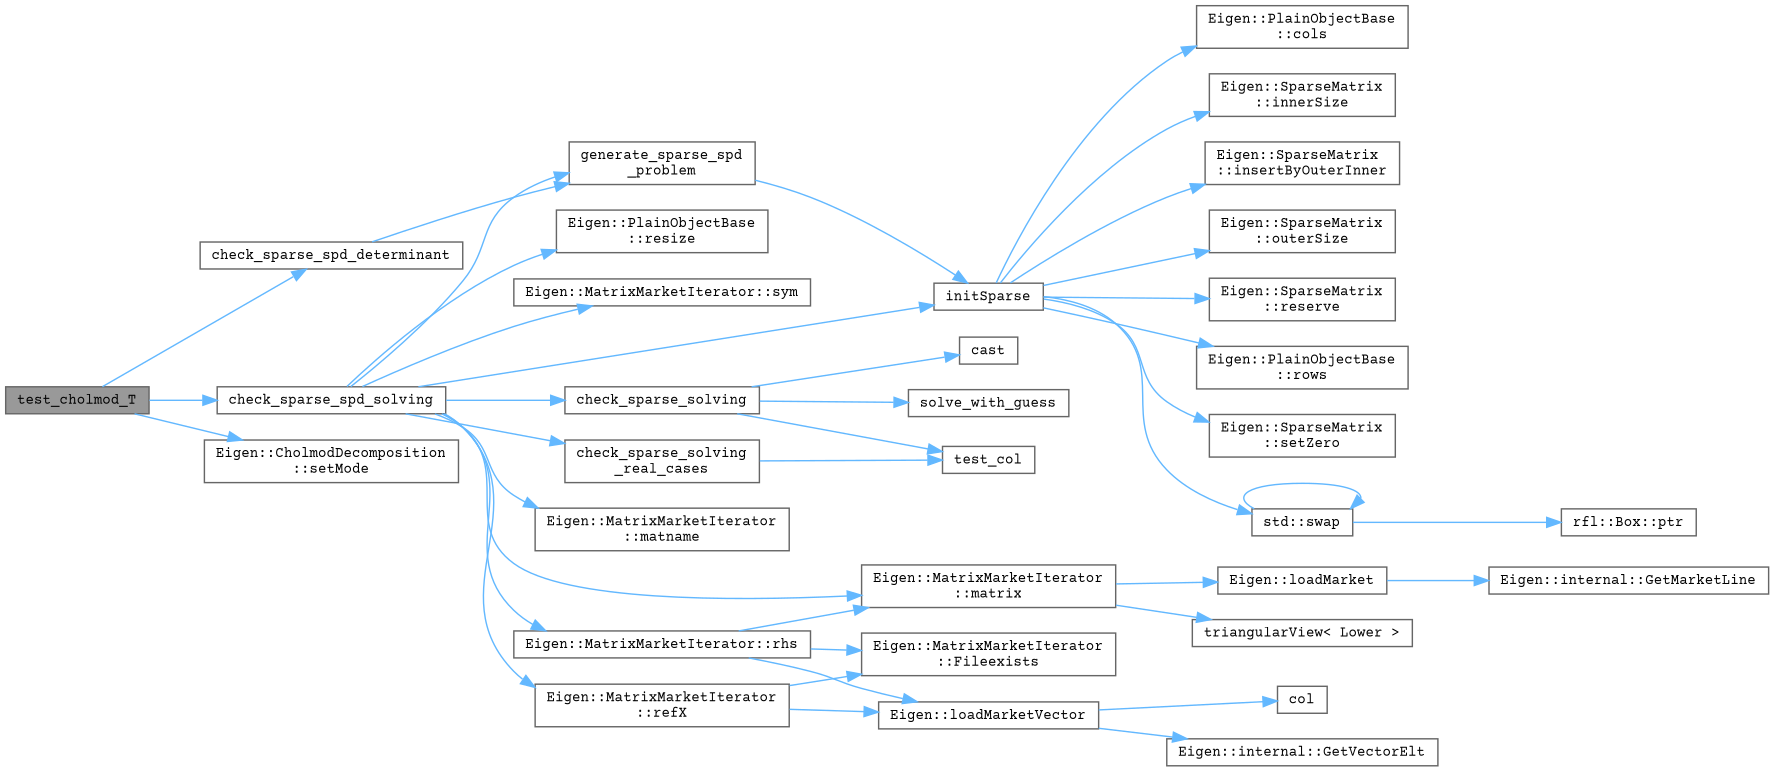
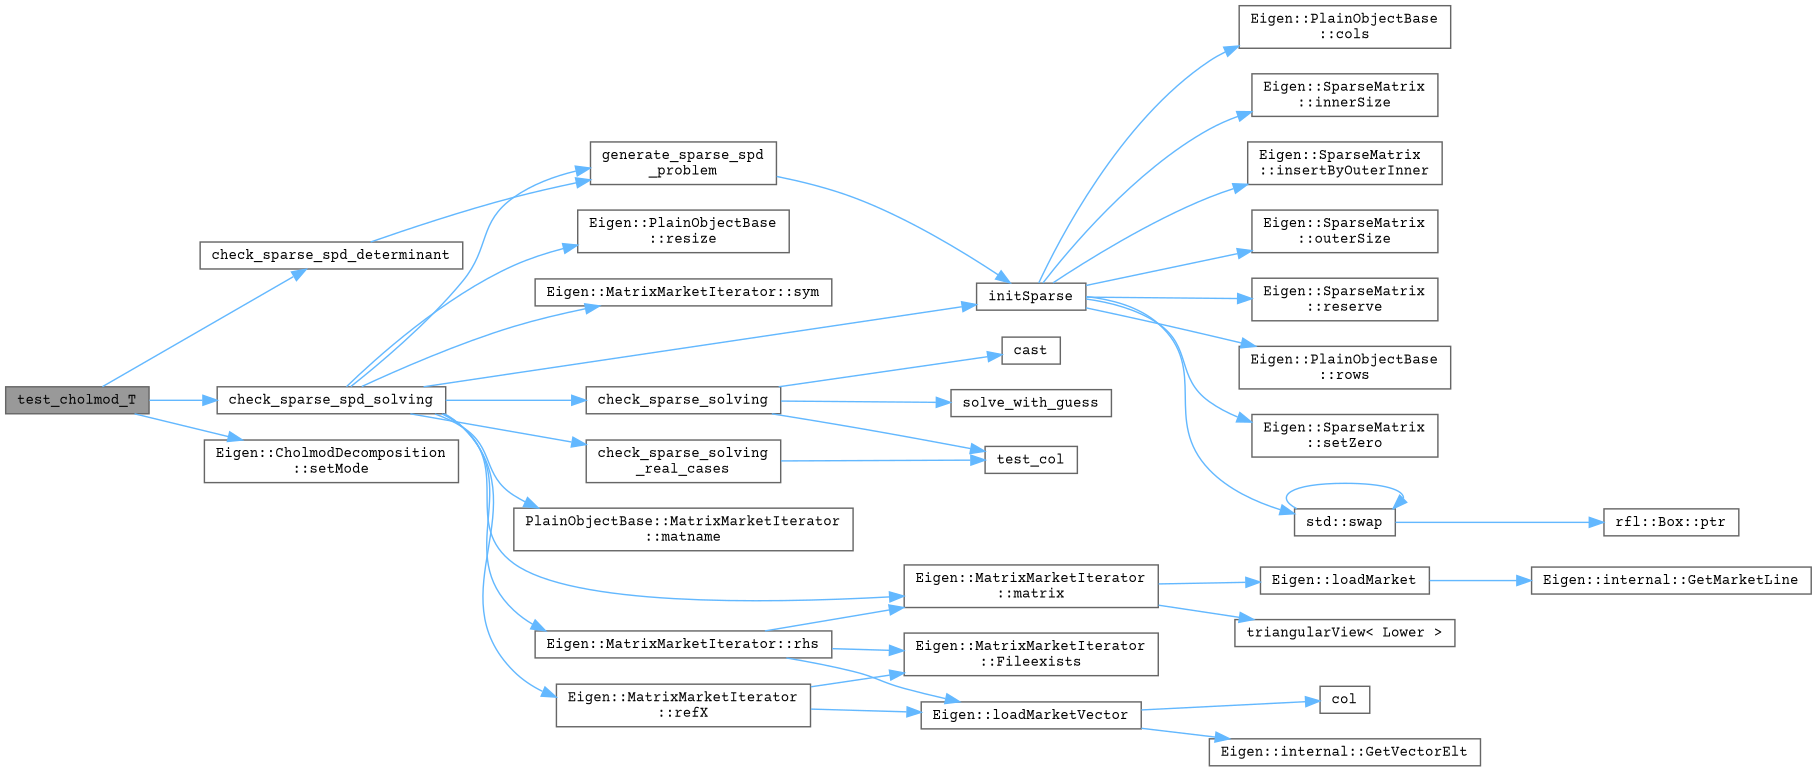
(662, 529) -> (683, 529)
